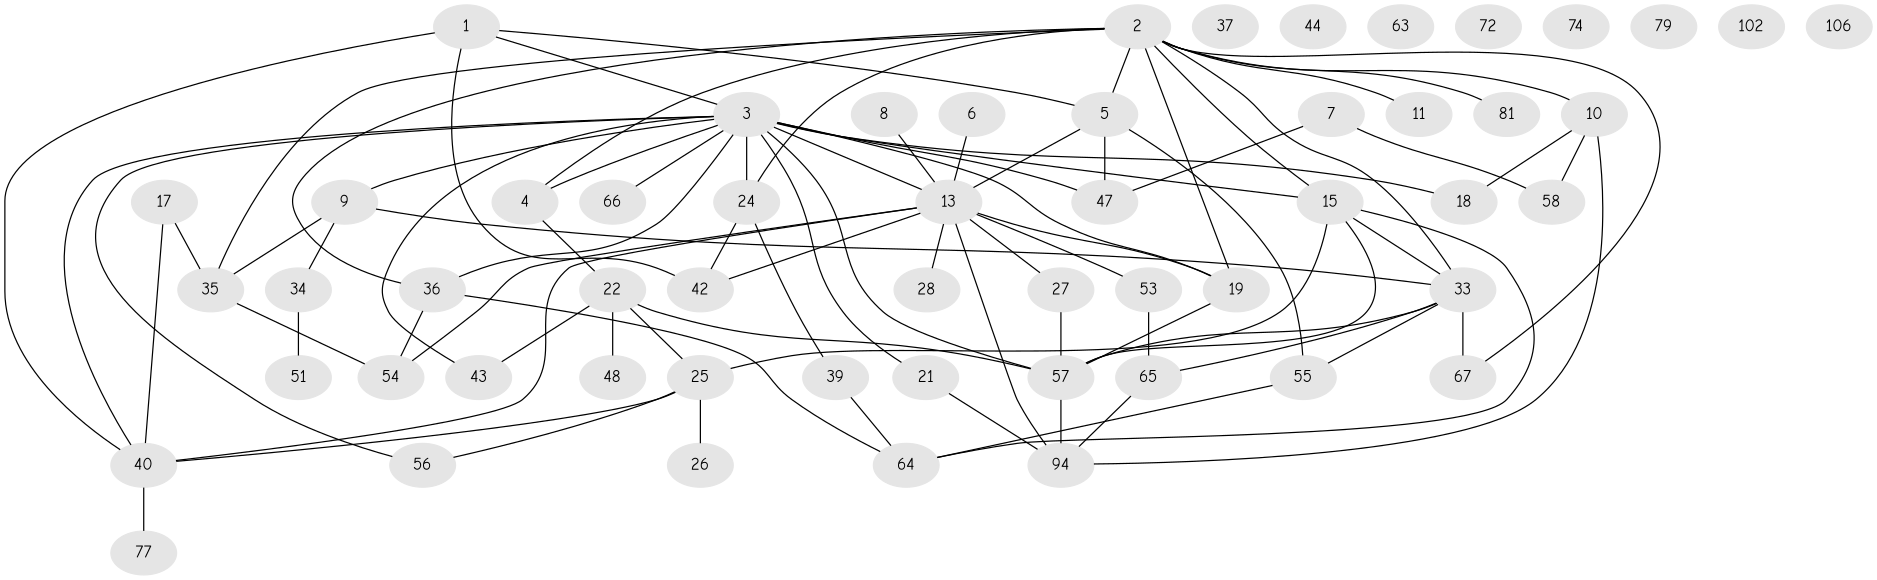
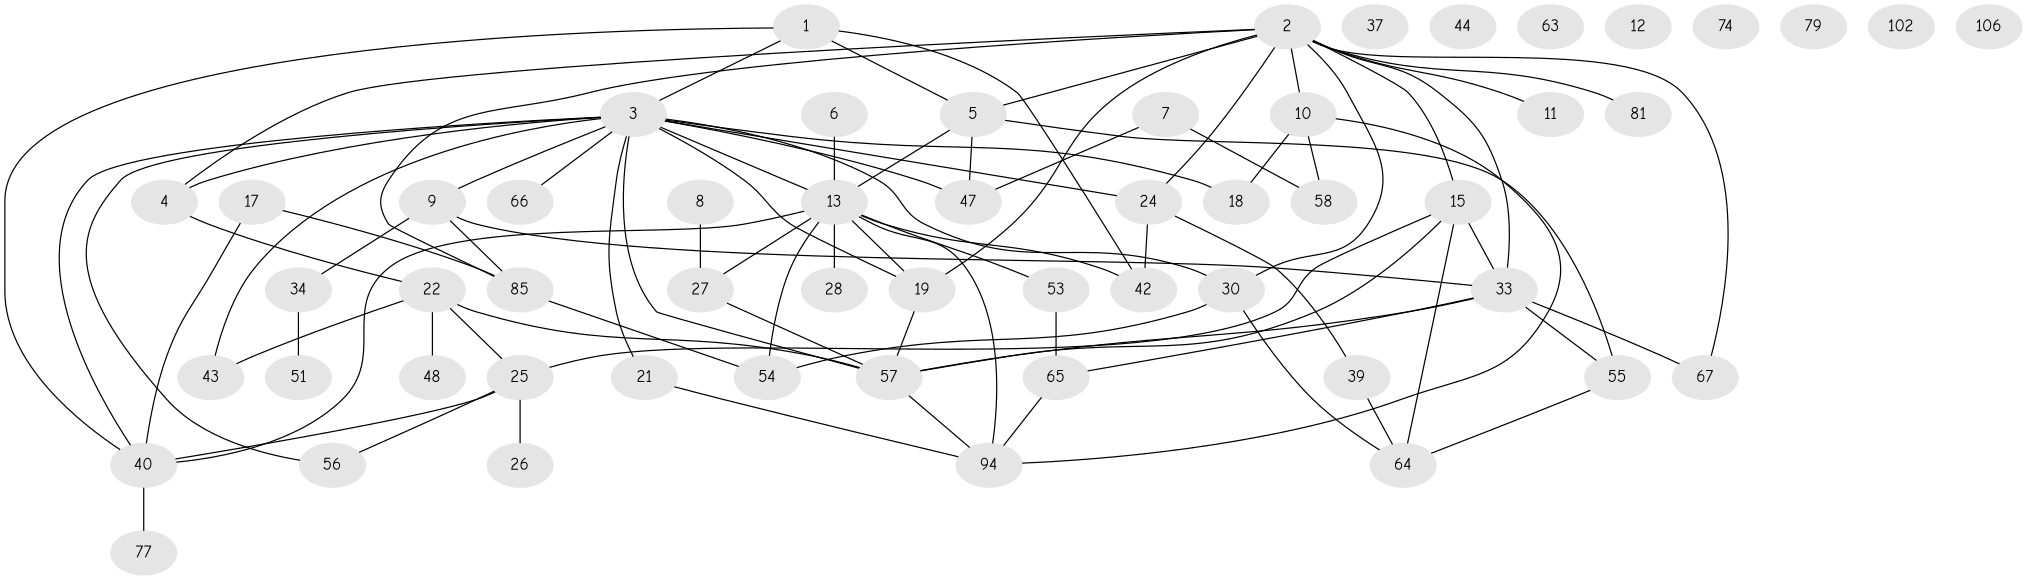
(1488, 27) -> (1638, 27)
(1037, 164) -> none
(922, 165) -> (700, 243)
(211, 290) -> (520, 290)
(432, 290) -> (1231, 290)
